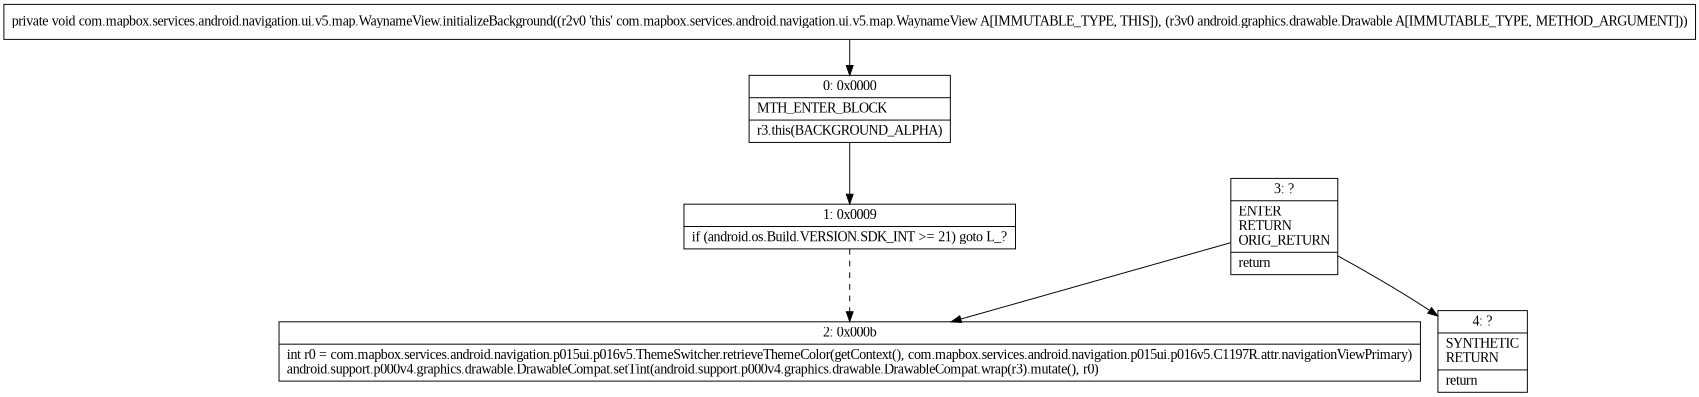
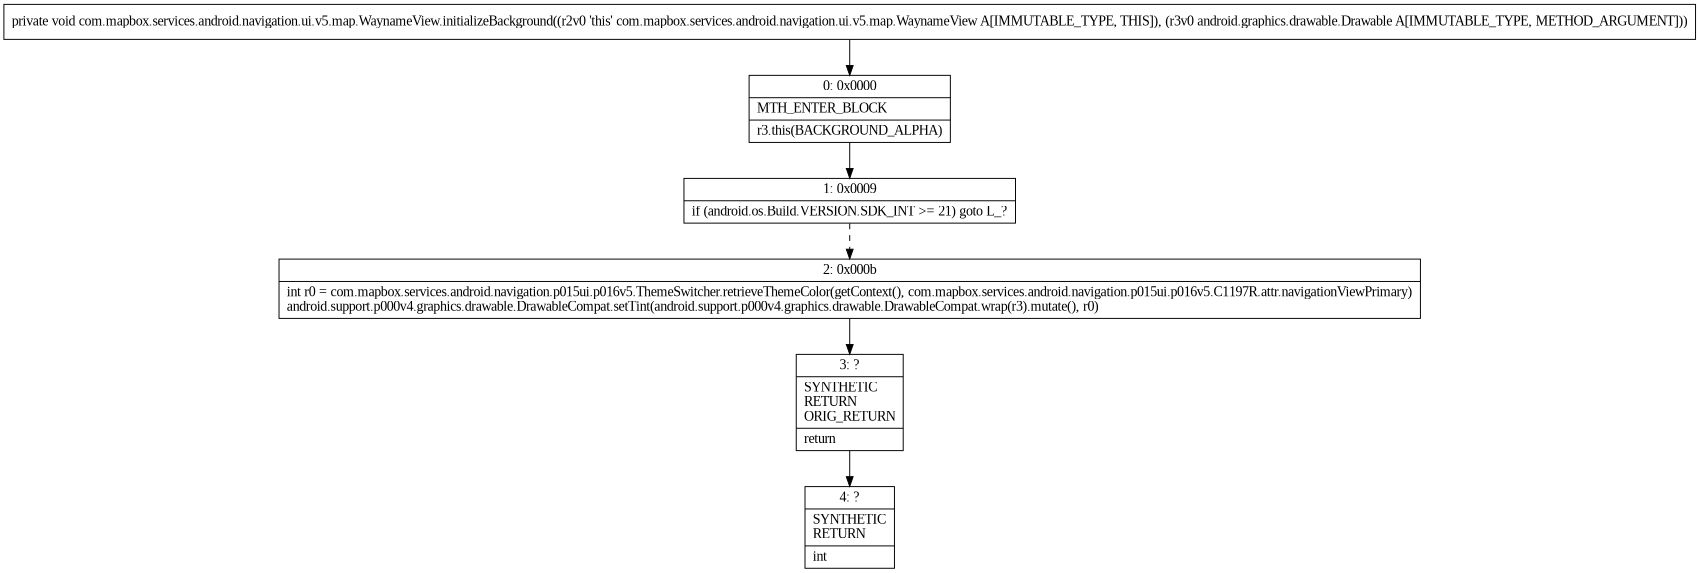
(1260, 211) -> (841, 387)
(1096, 281) -> (850, 331)
(1462, 381) -> (820, 557)
